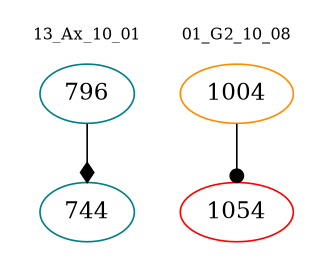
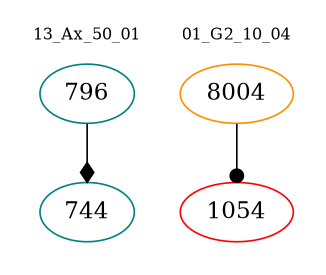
(87, 35) -> (87, 35)
(237, 35) -> (237, 35)
(237, 94) -> (237, 94)
